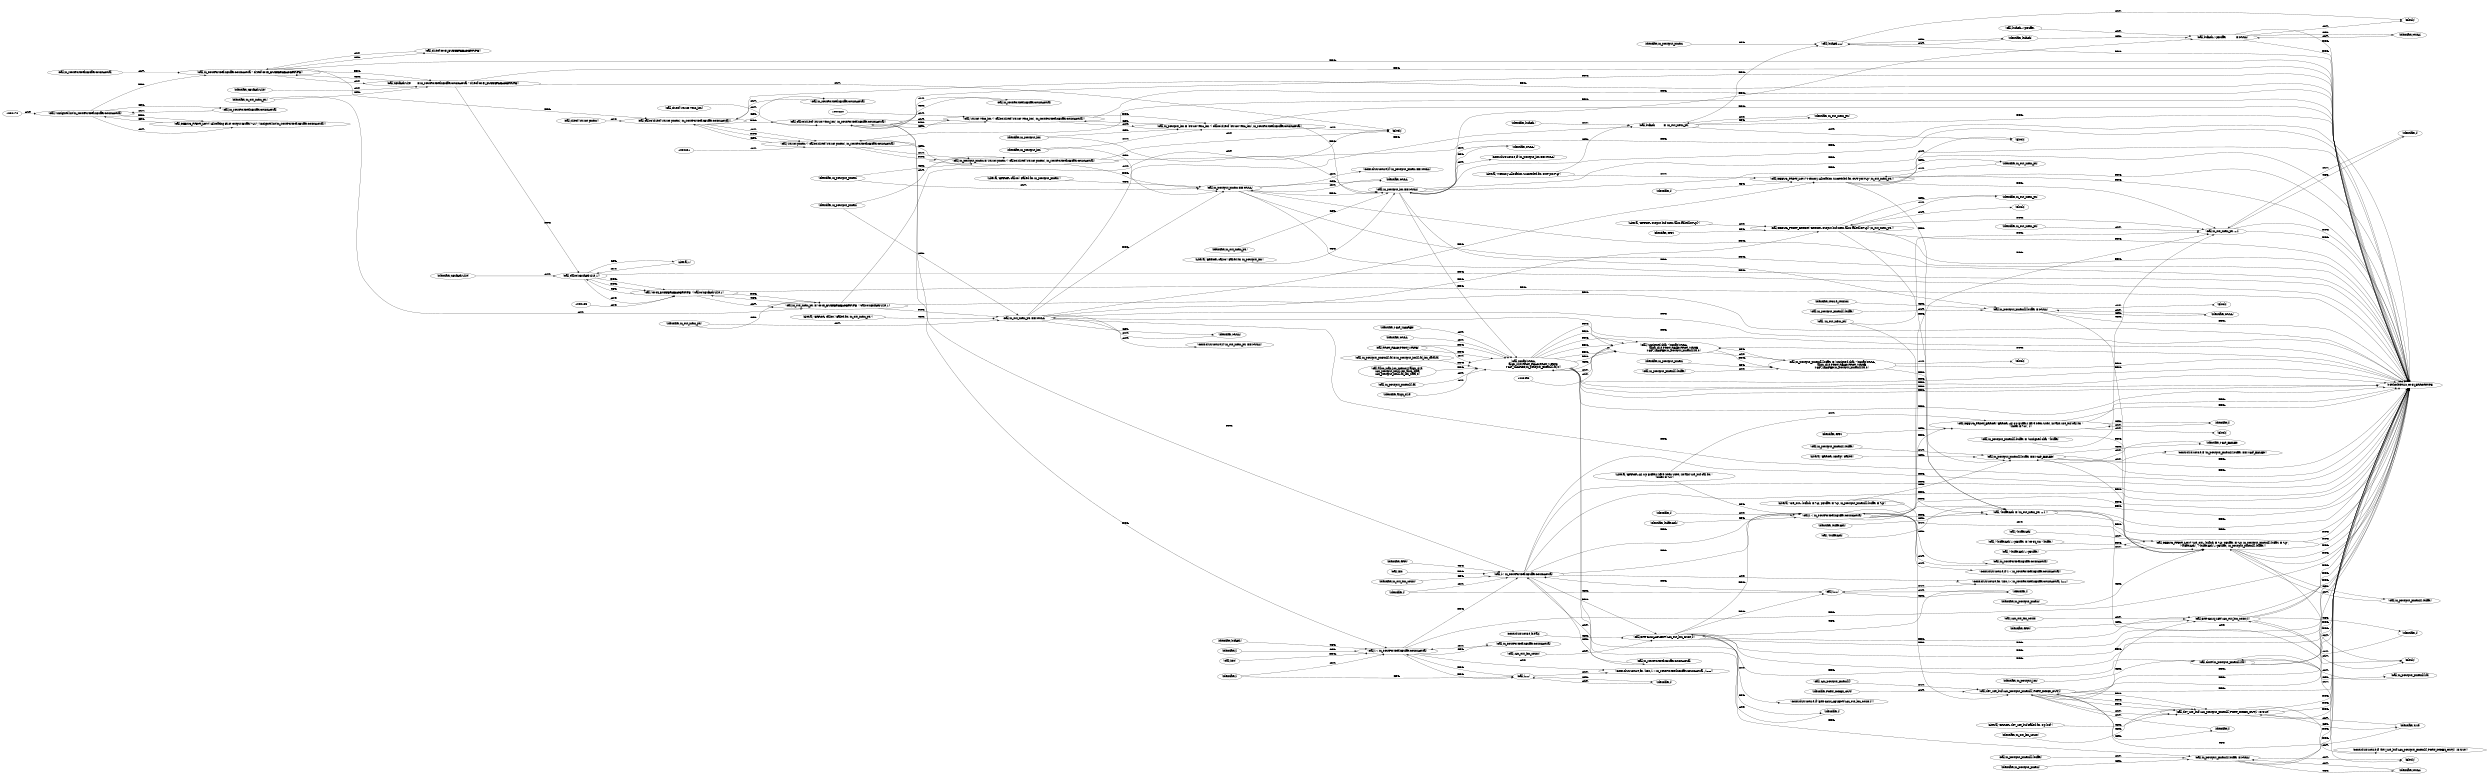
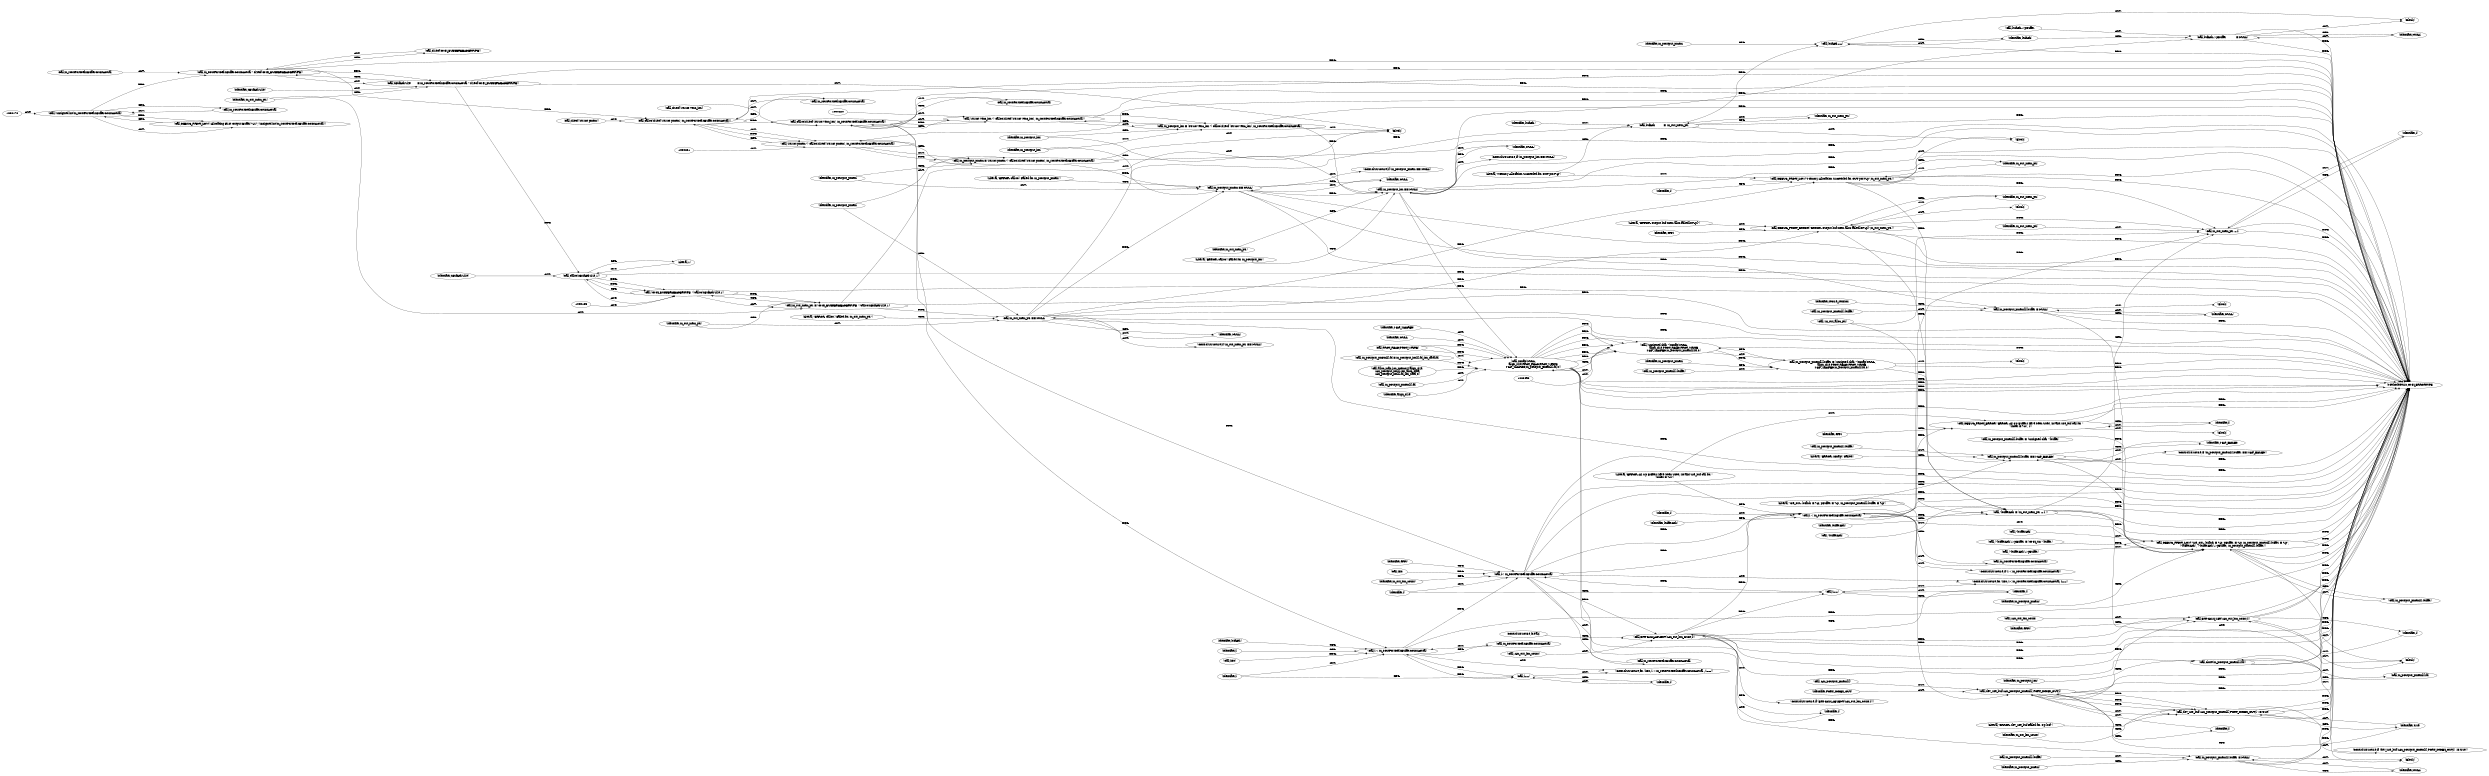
(1832, 322) -> (1832, 322)
(2114, 344) -> (2116, 353)
